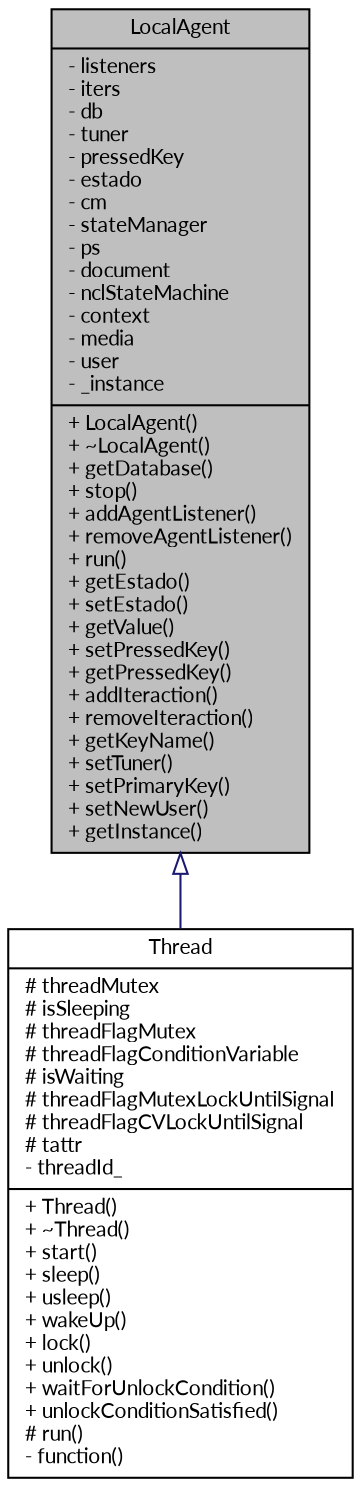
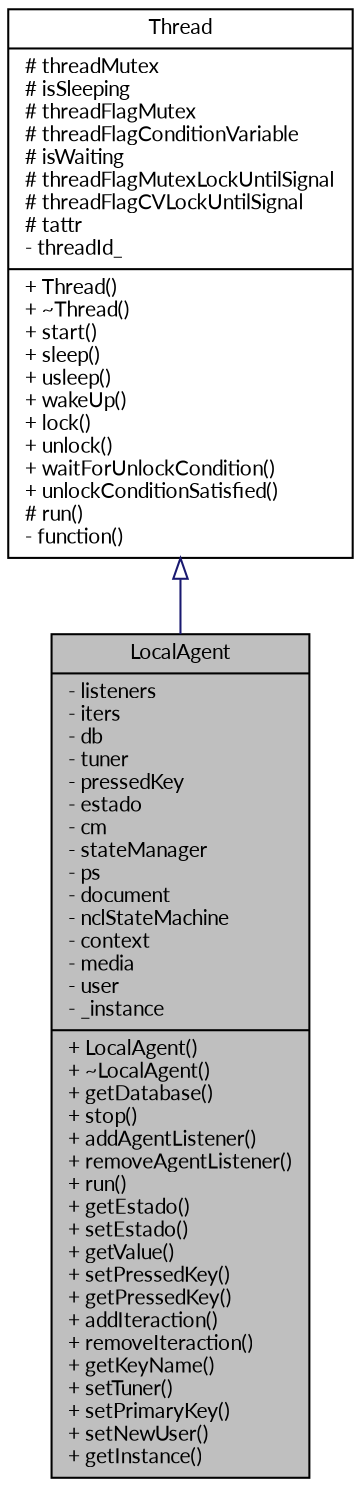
(180, 901) -> (180, 607)
